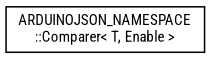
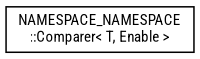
(105, 30) -> (100, 30)
